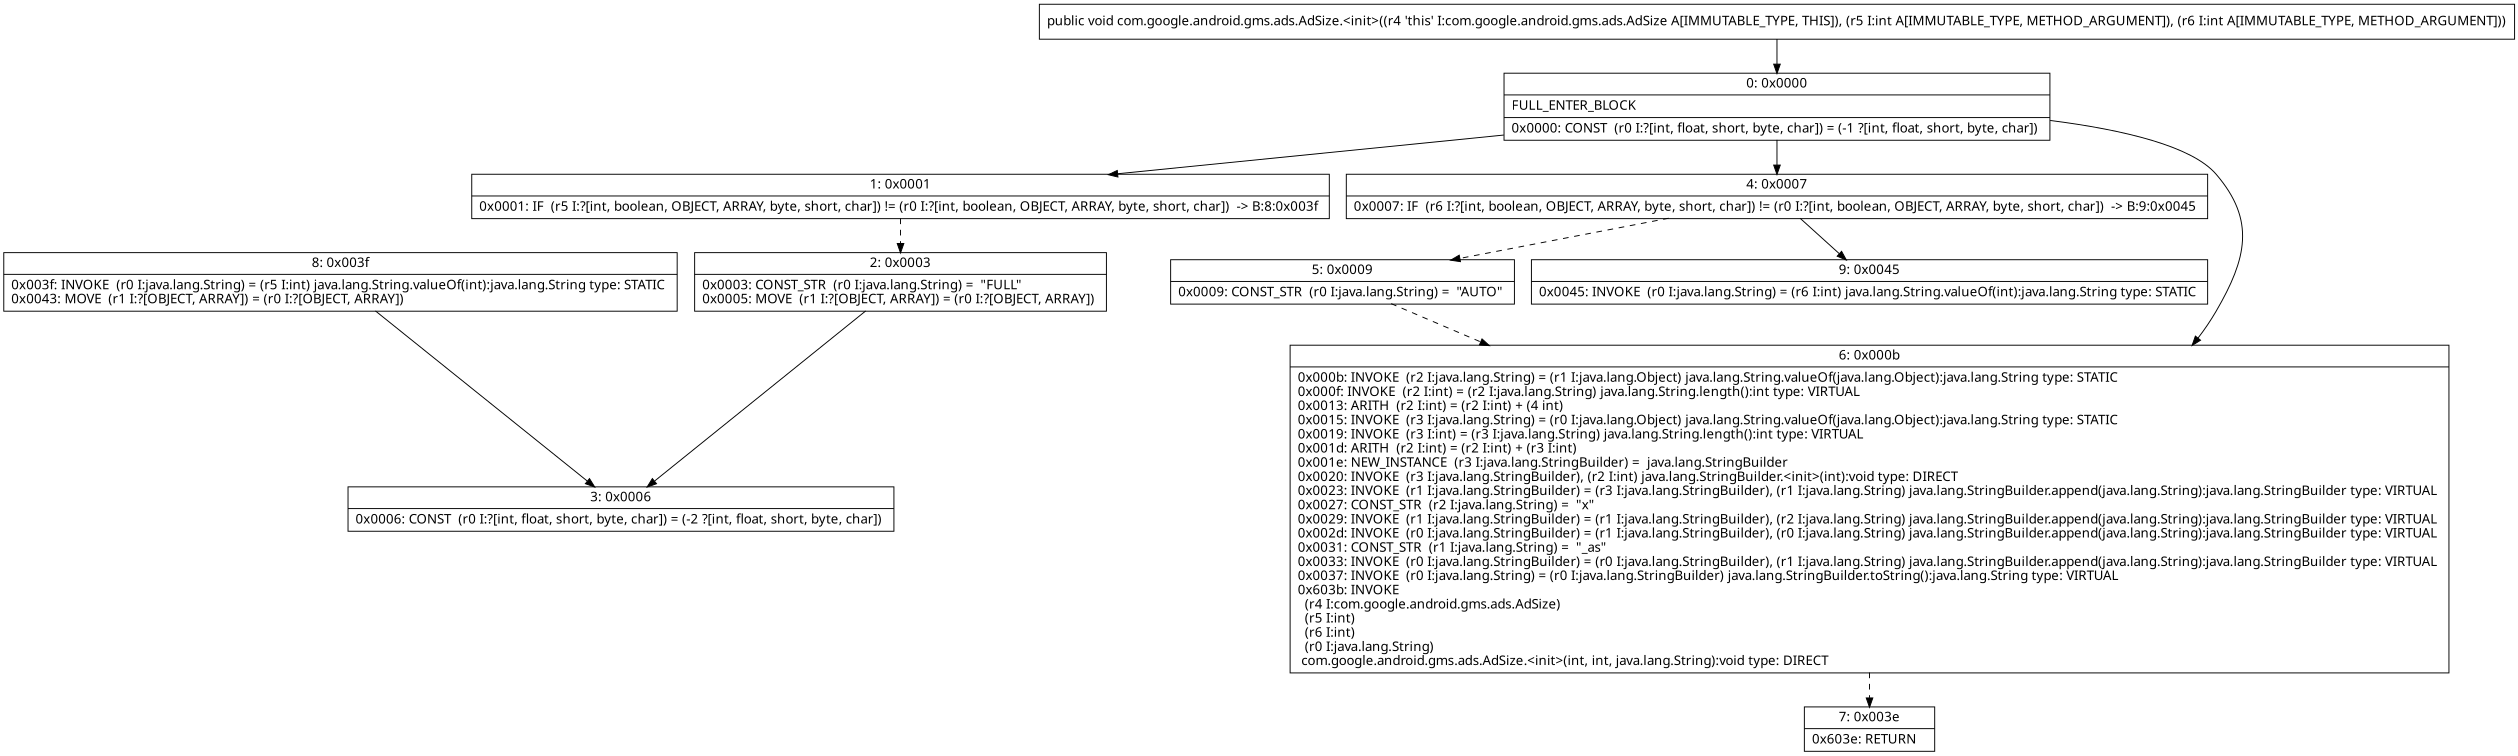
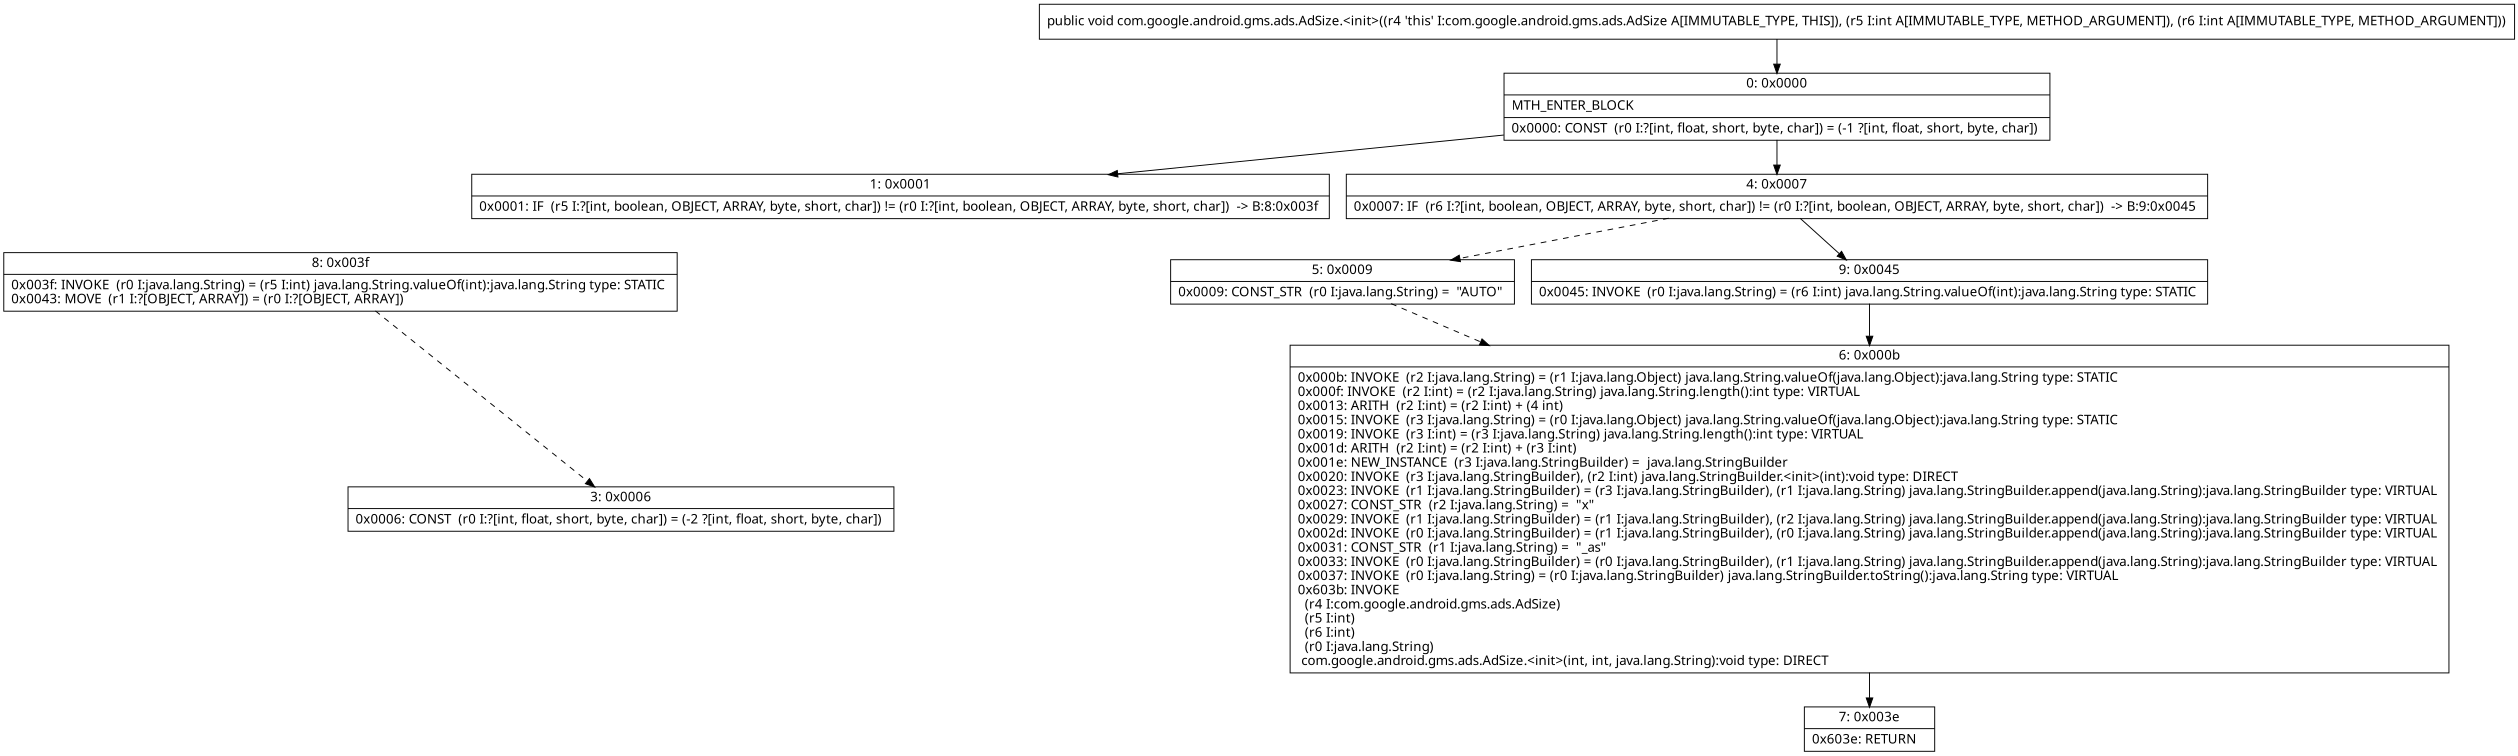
(1574, 106) -> (1573, 106)
(2217, 176) -> (1870, 320)
(901, 282) -> none
(481, 396) -> (481, 396)
(1870, 685) -> (1870, 685)
